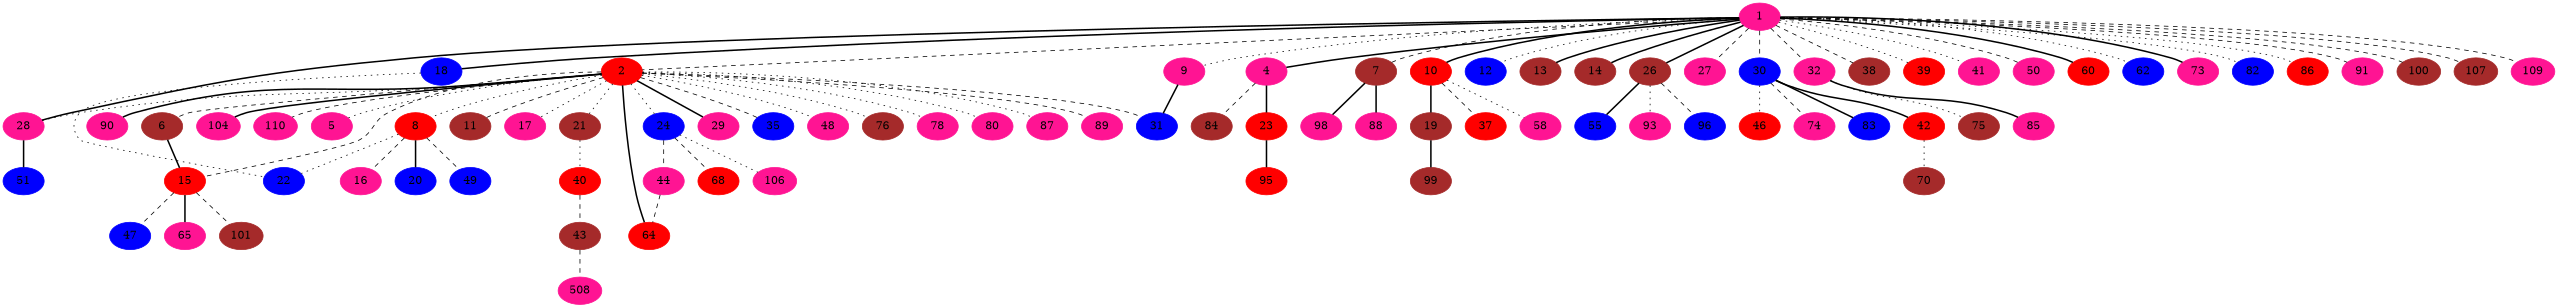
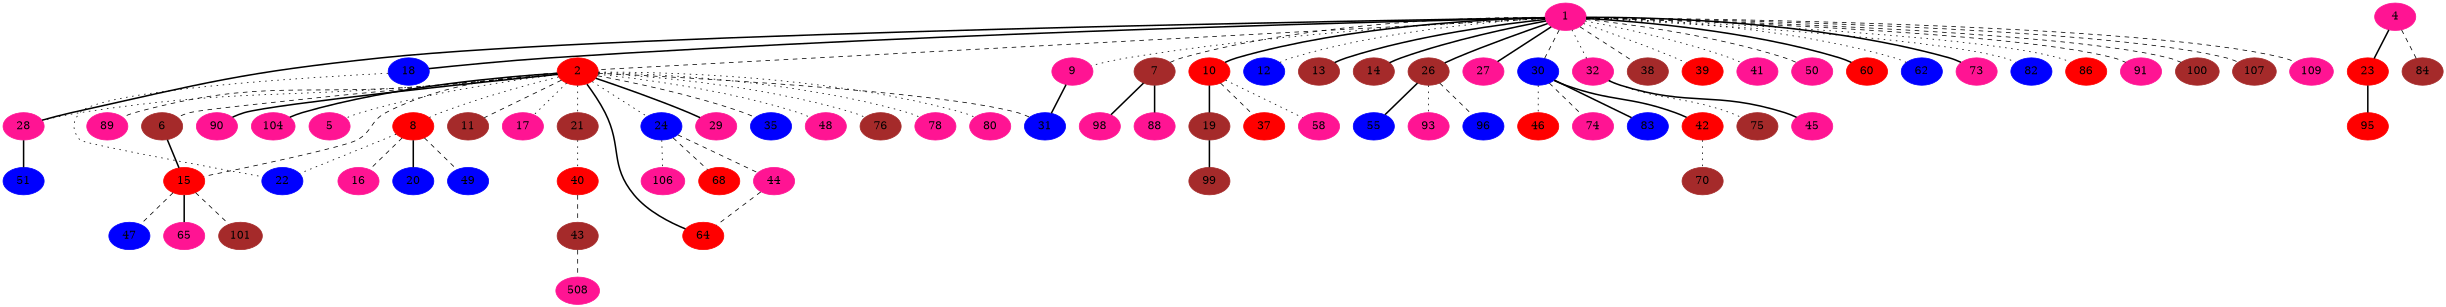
(1732, 44) -> (1524, 44)
(1787, 44) -> (1579, 44)
(1410, 50) -> none
(276, 126) -> none
(1047, 126) -> none
(2034, 126) -> (1812, 126)
